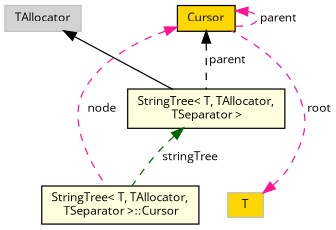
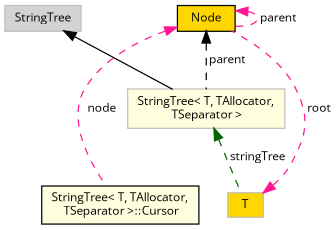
(43, 18) -> (43, 18)
(206, 18) -> (206, 18)
(206, 109) -> (206, 109)
(151, 160) -> (230, 166)
